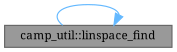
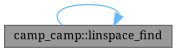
(88, 36) -> (88, 36)
